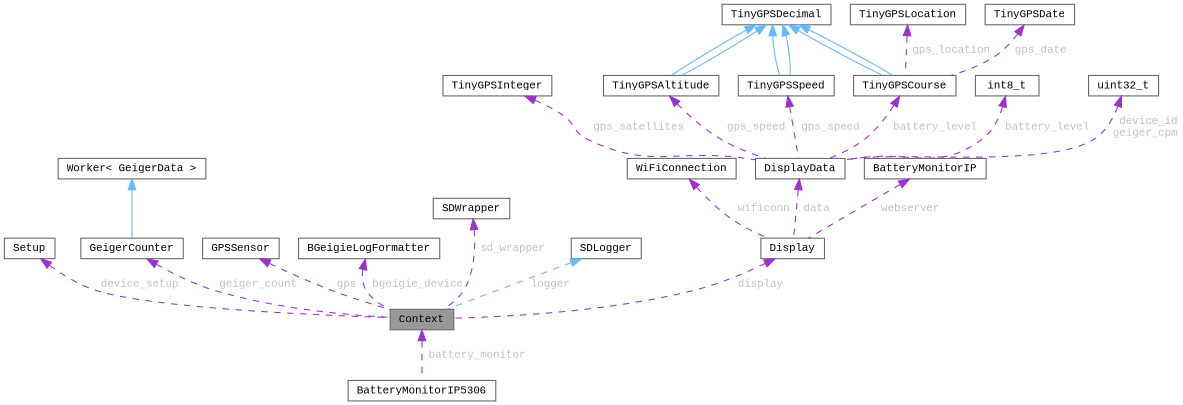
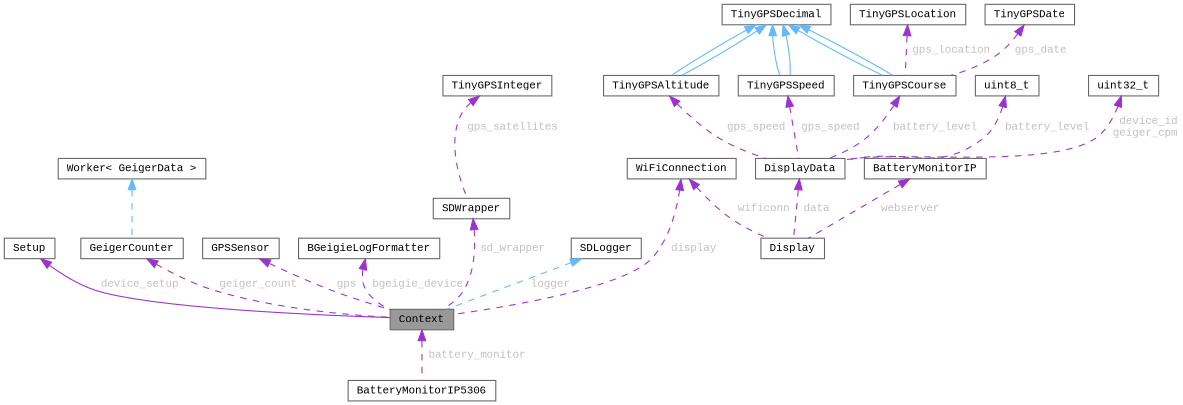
(1007, 86) -> (1007, 86)
(637, 155) -> (455, 149)
(132, 214) -> (132, 214)
(613, 306) -> (592, 287)
(216, 308) -> (216, 308)
